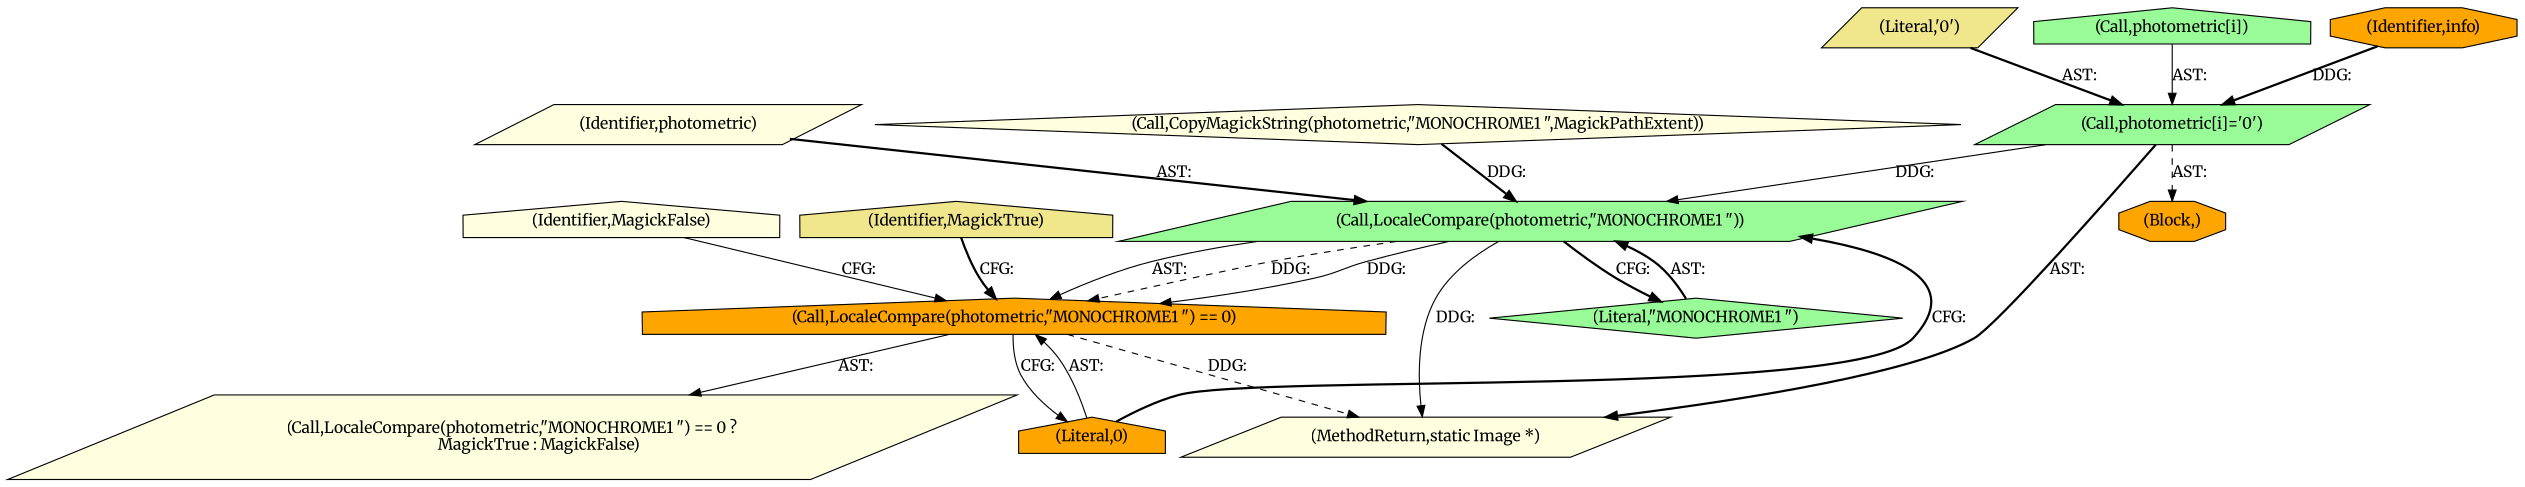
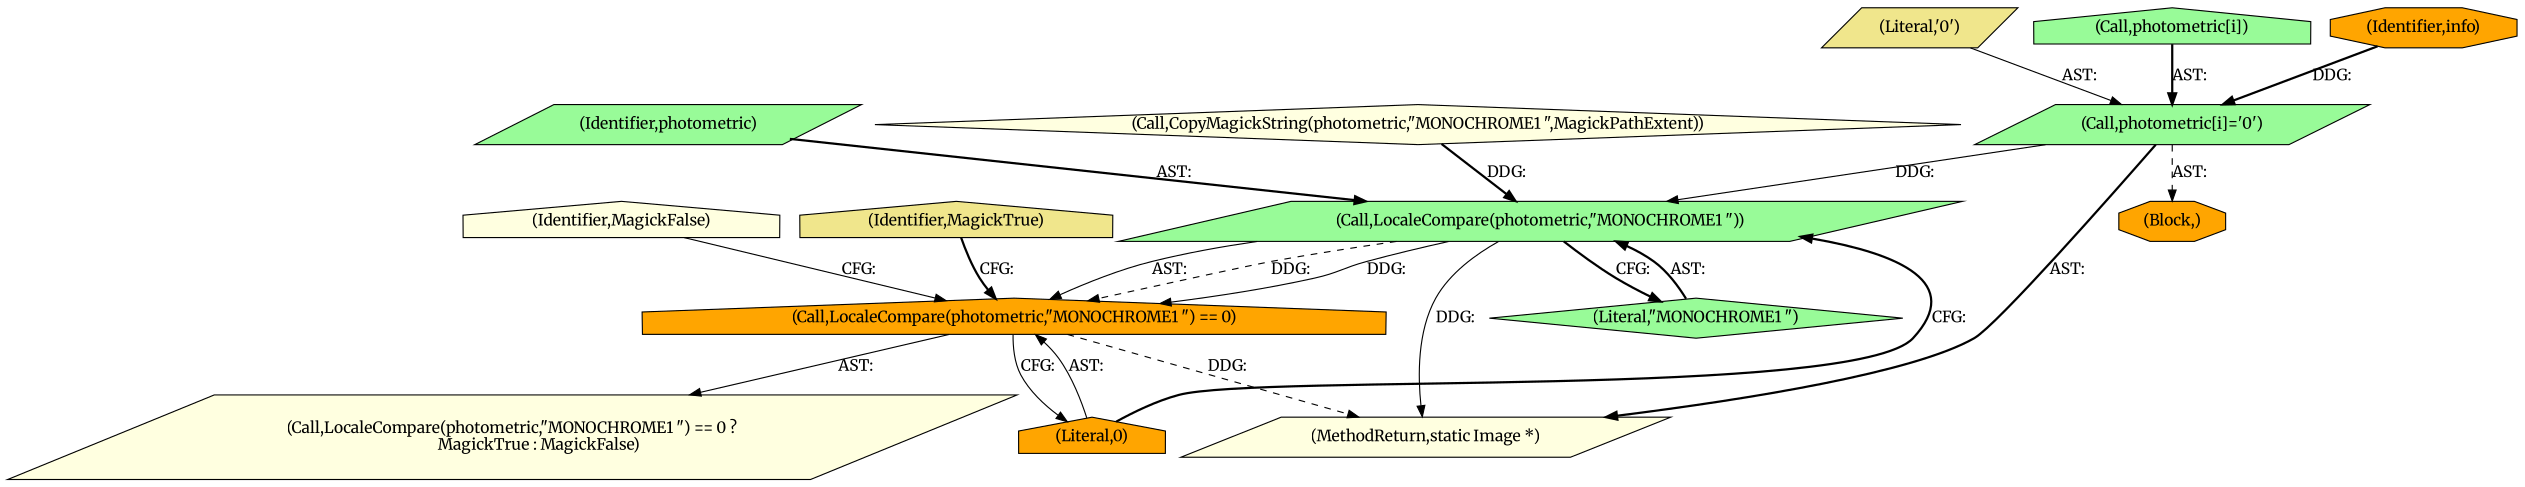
(2172, 69) -> (2172, 69)
(2041, 74) -> (2041, 74)
(668, 125) -> (668, 125)
